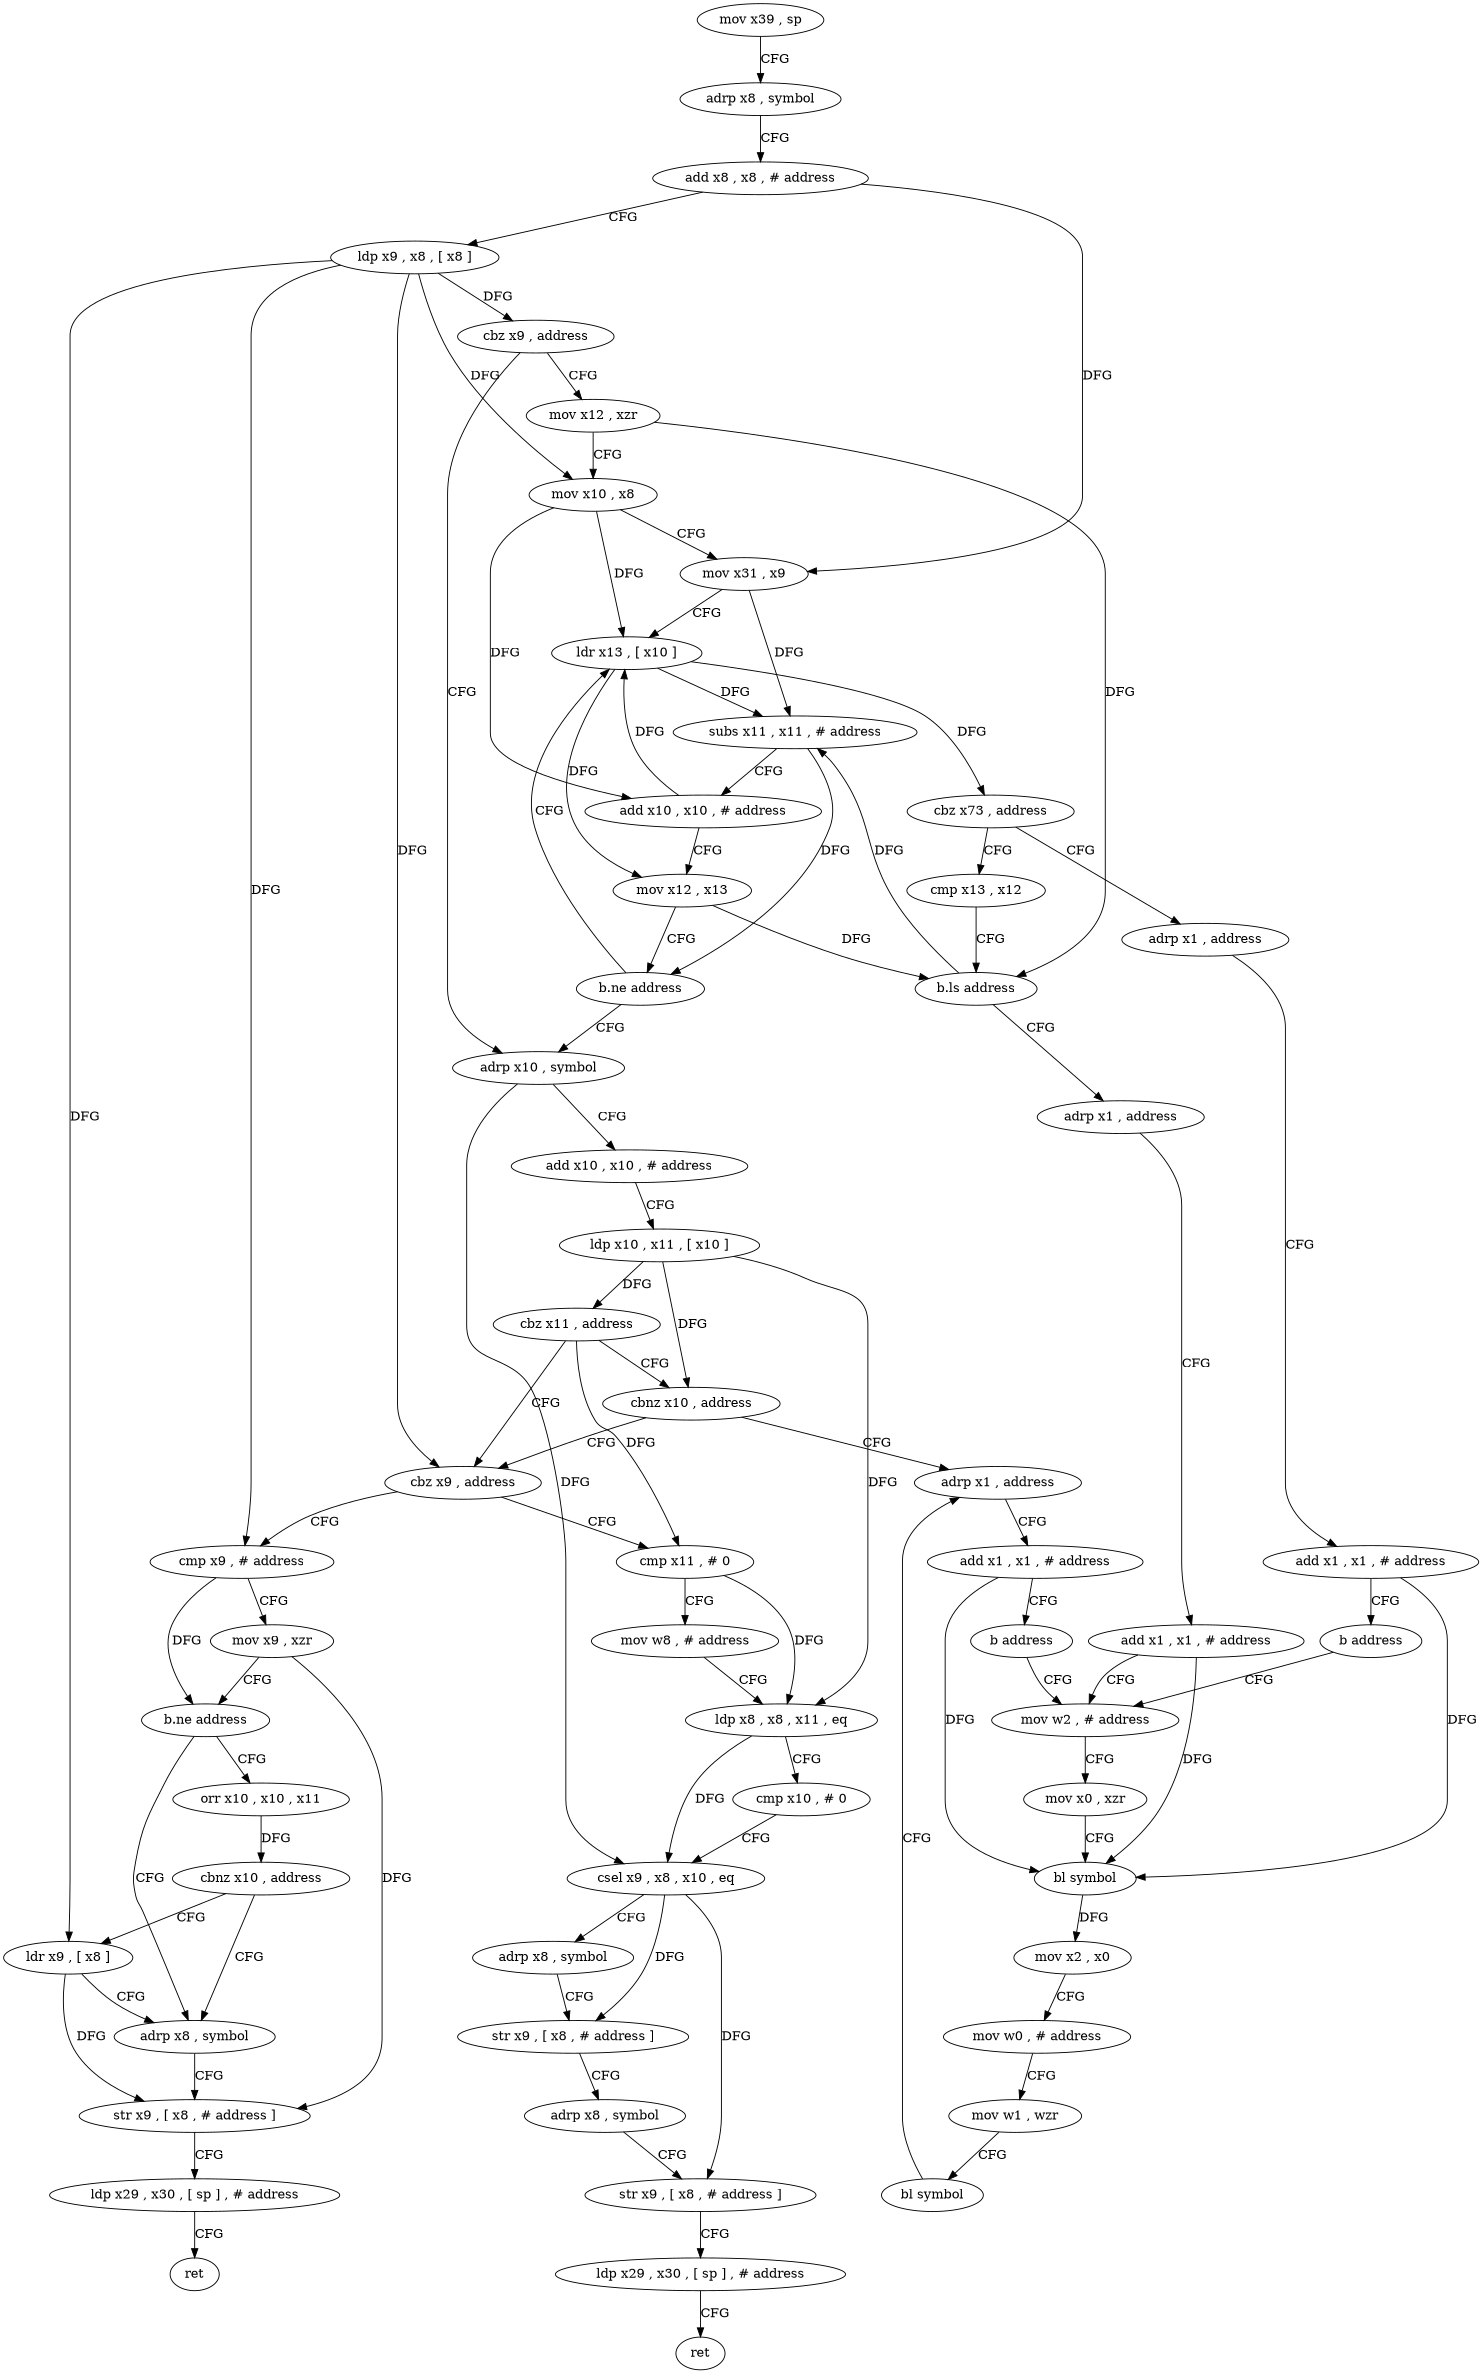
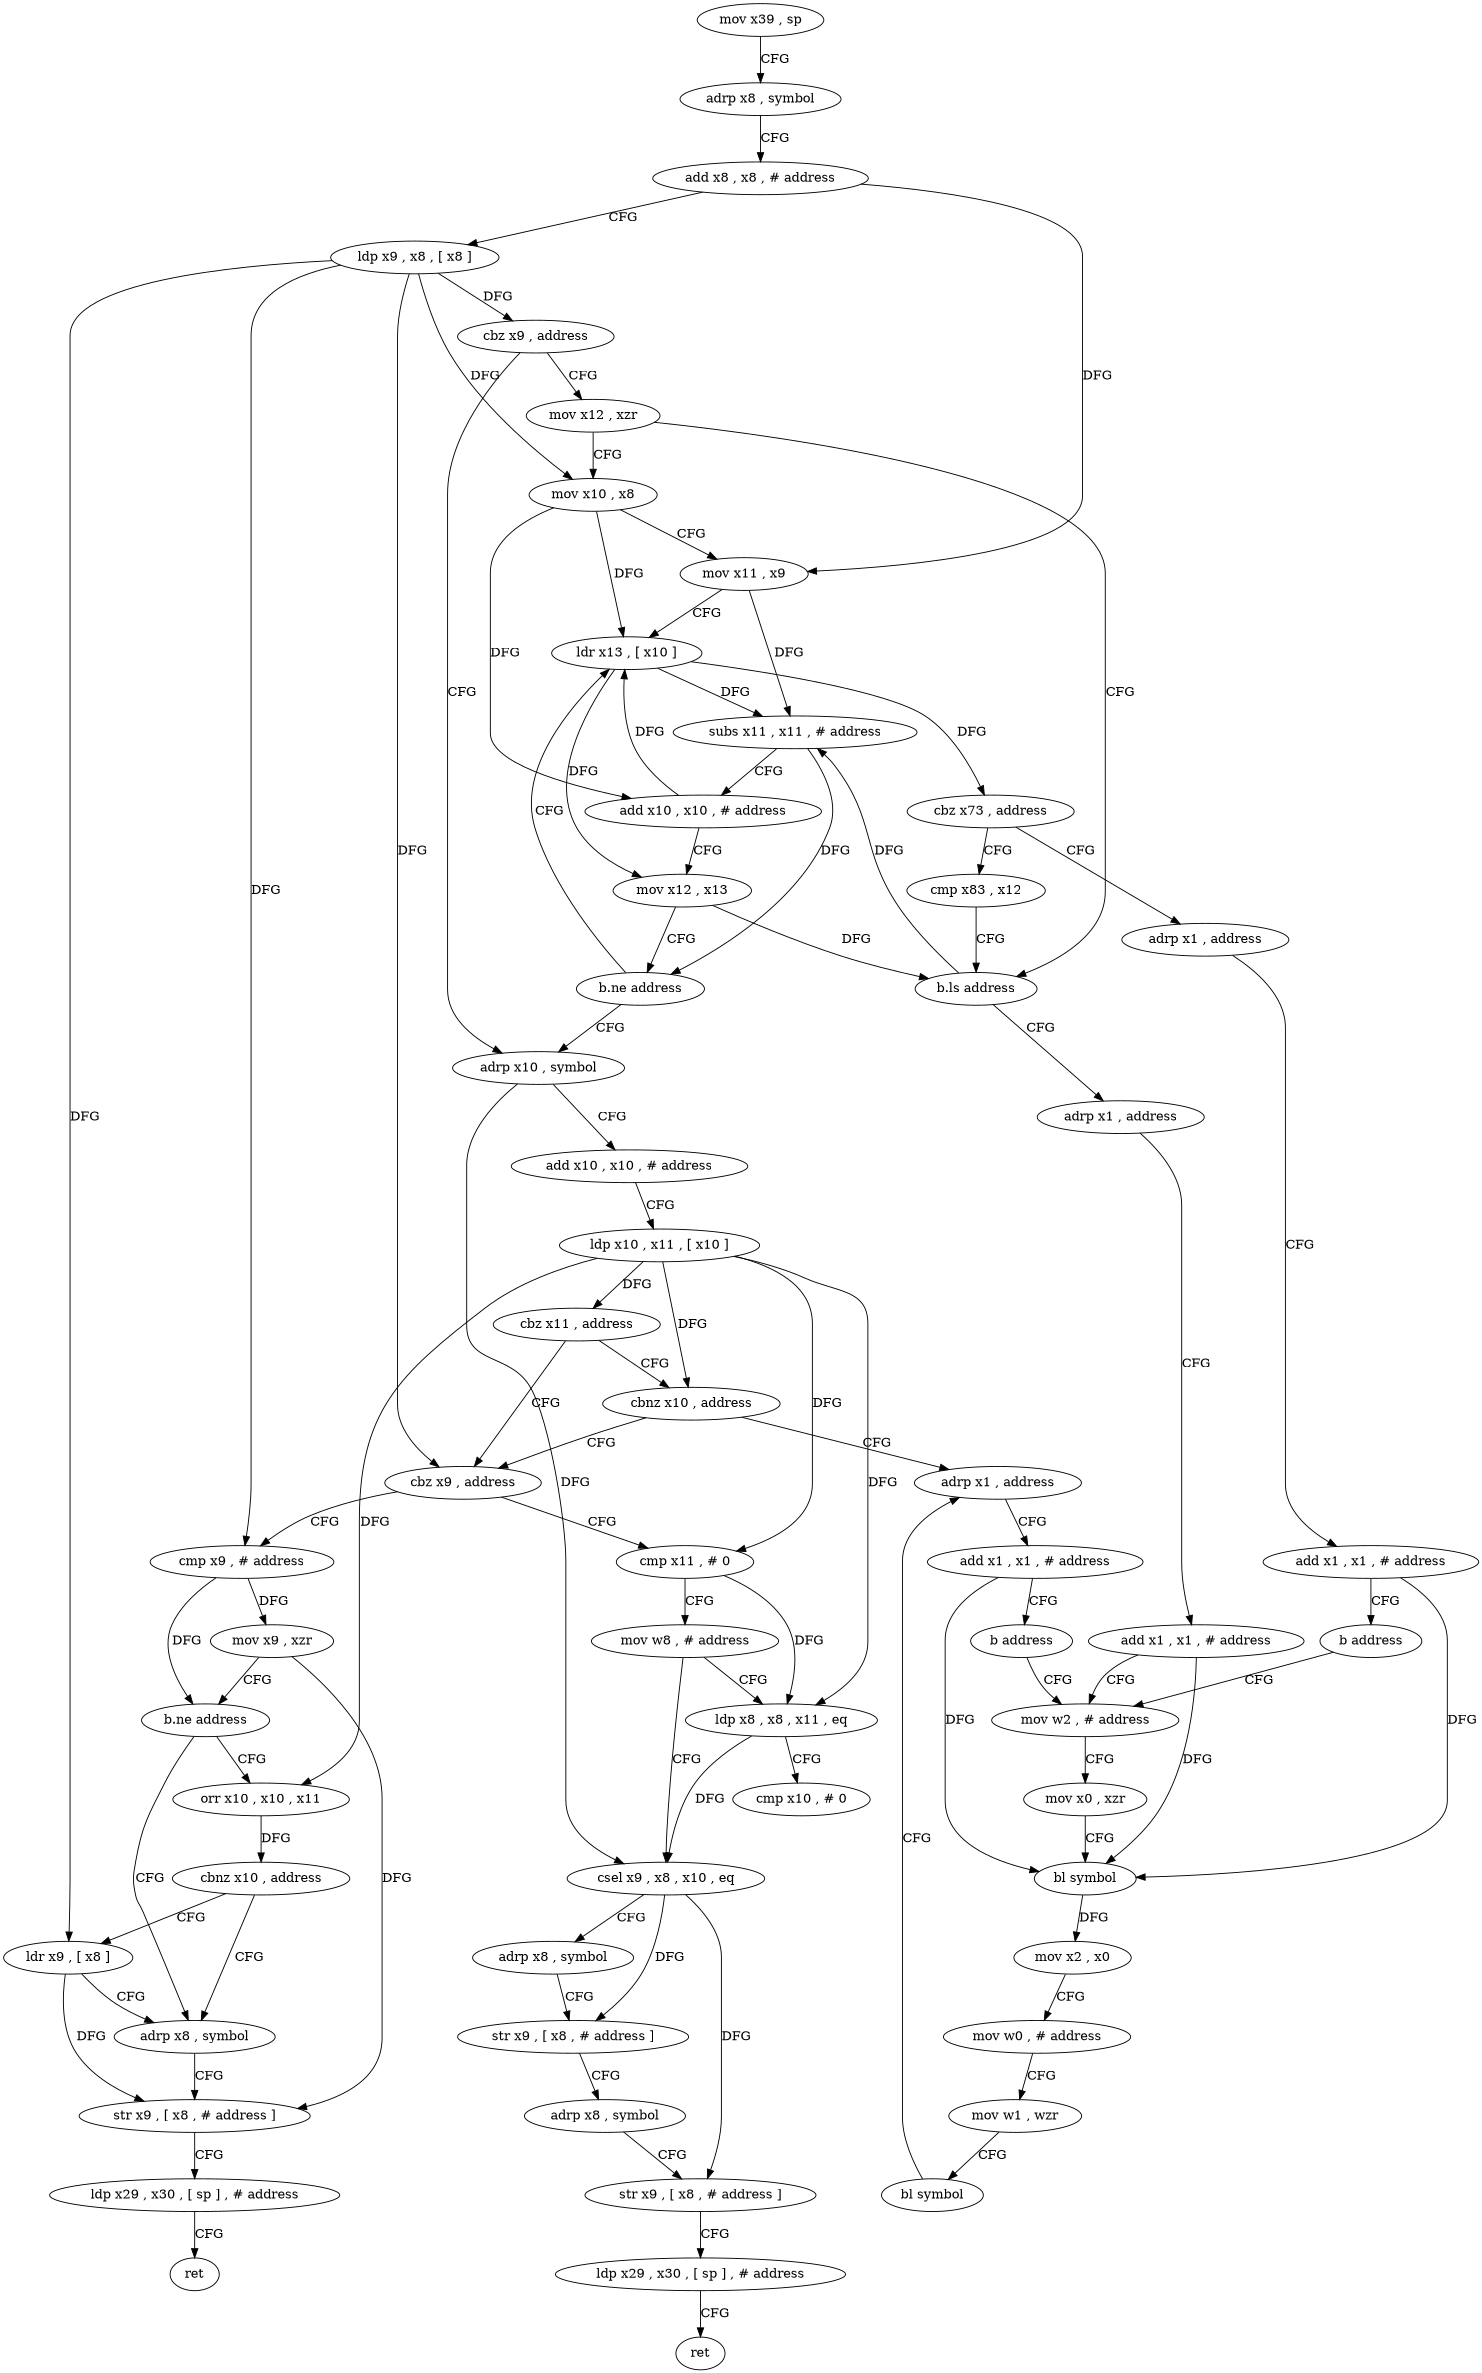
(744, 574) -> (744, 574)
(1120, 693) -> (1120, 693)
(976, 891) -> (976, 891)
(618, 1440) -> (812, 1398)
none -> (363, 1470)
(274, 1602) -> (274, 1602)
(738, 1836) -> (673, 1755)
